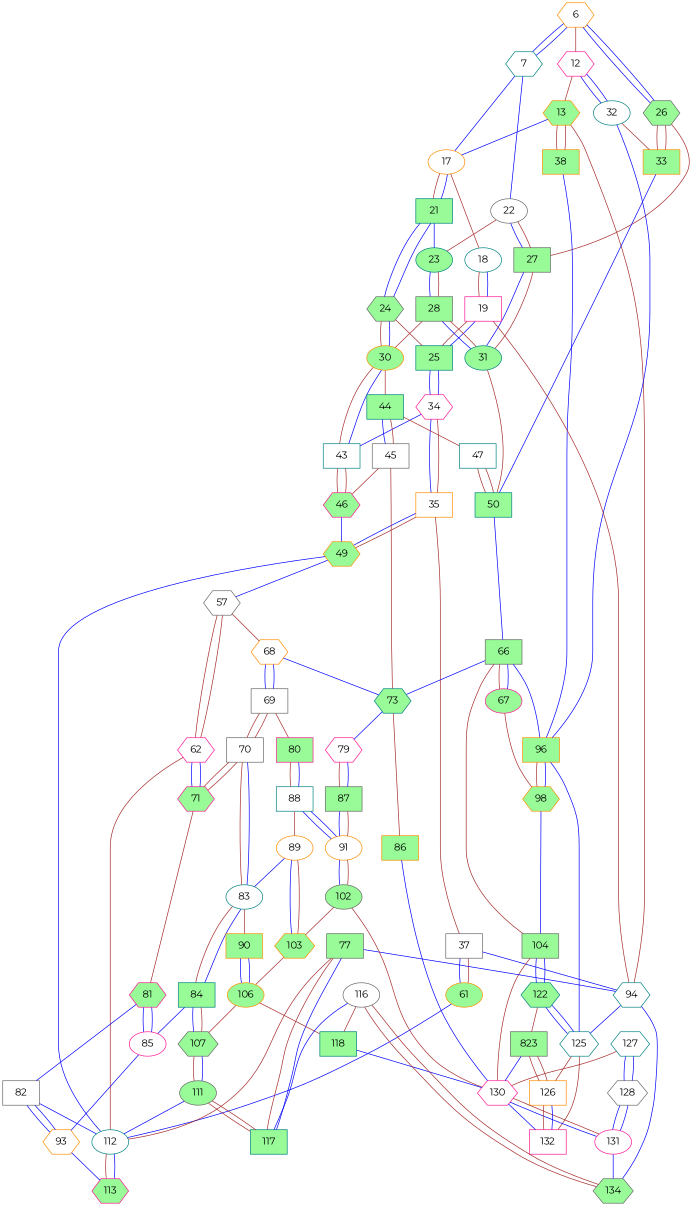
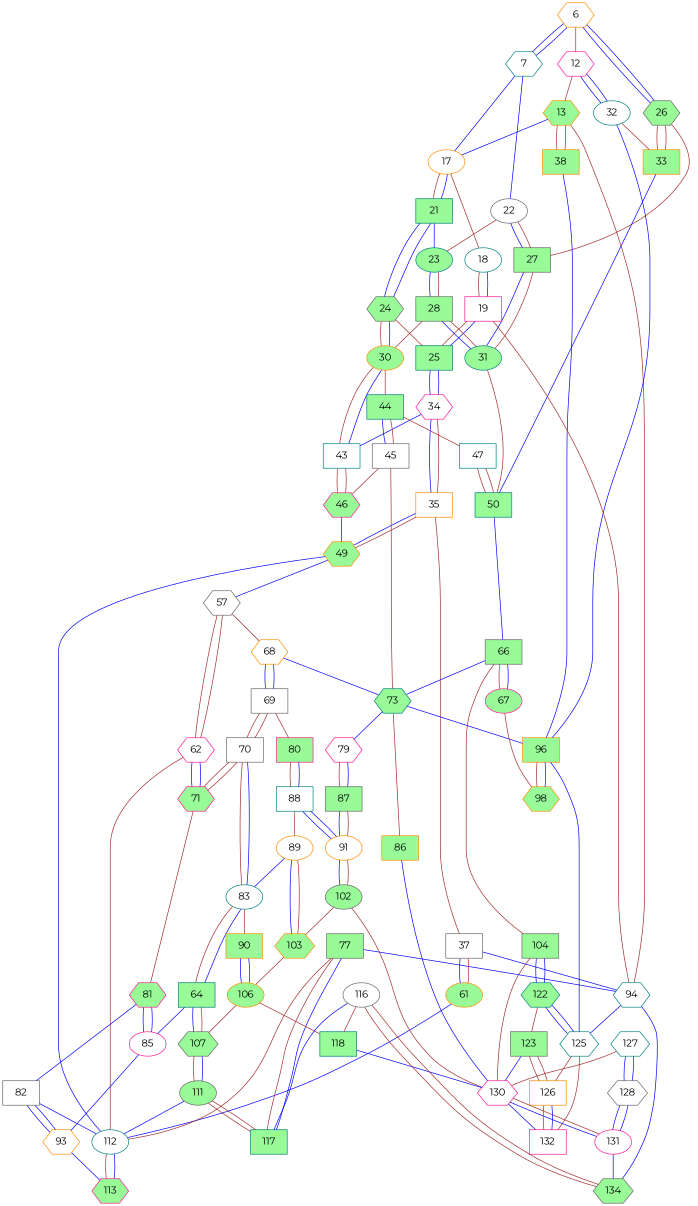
(532, 699) -> (462, 724)
(541, 872) -> none
(197, 995) -> (197, 995)
(529, 1044) -> (529, 1044)
